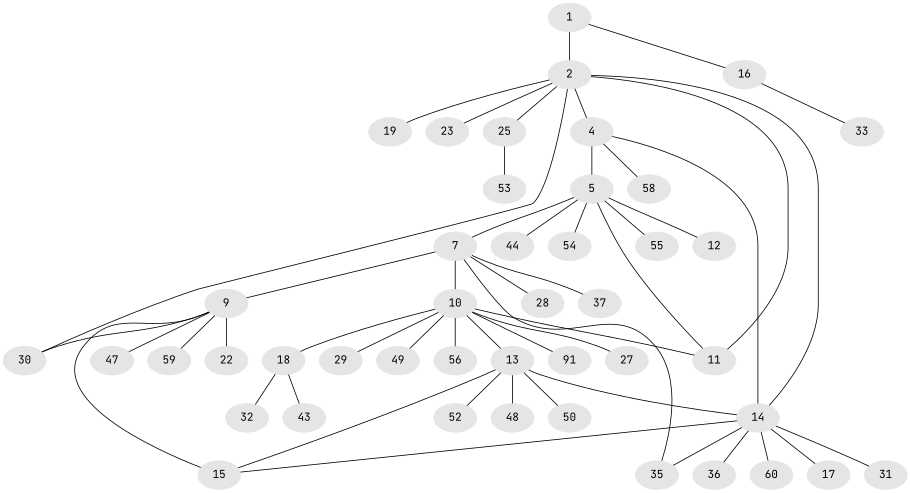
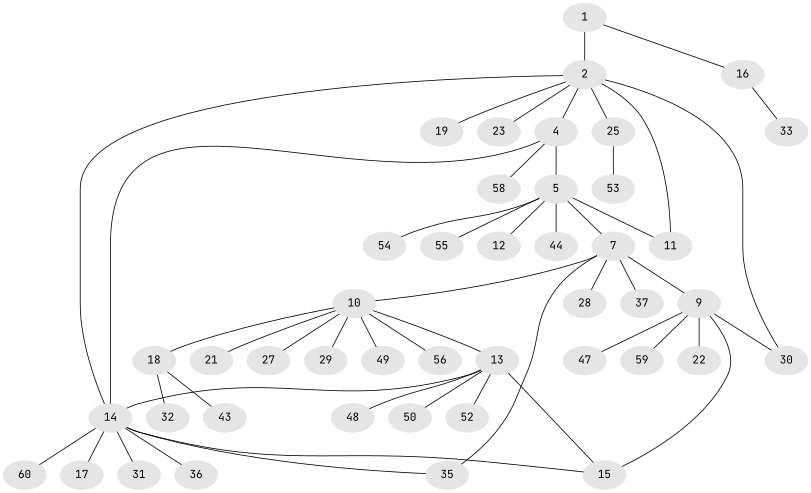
(585, 332) -> none
(570, 361) -> (211, 361)
